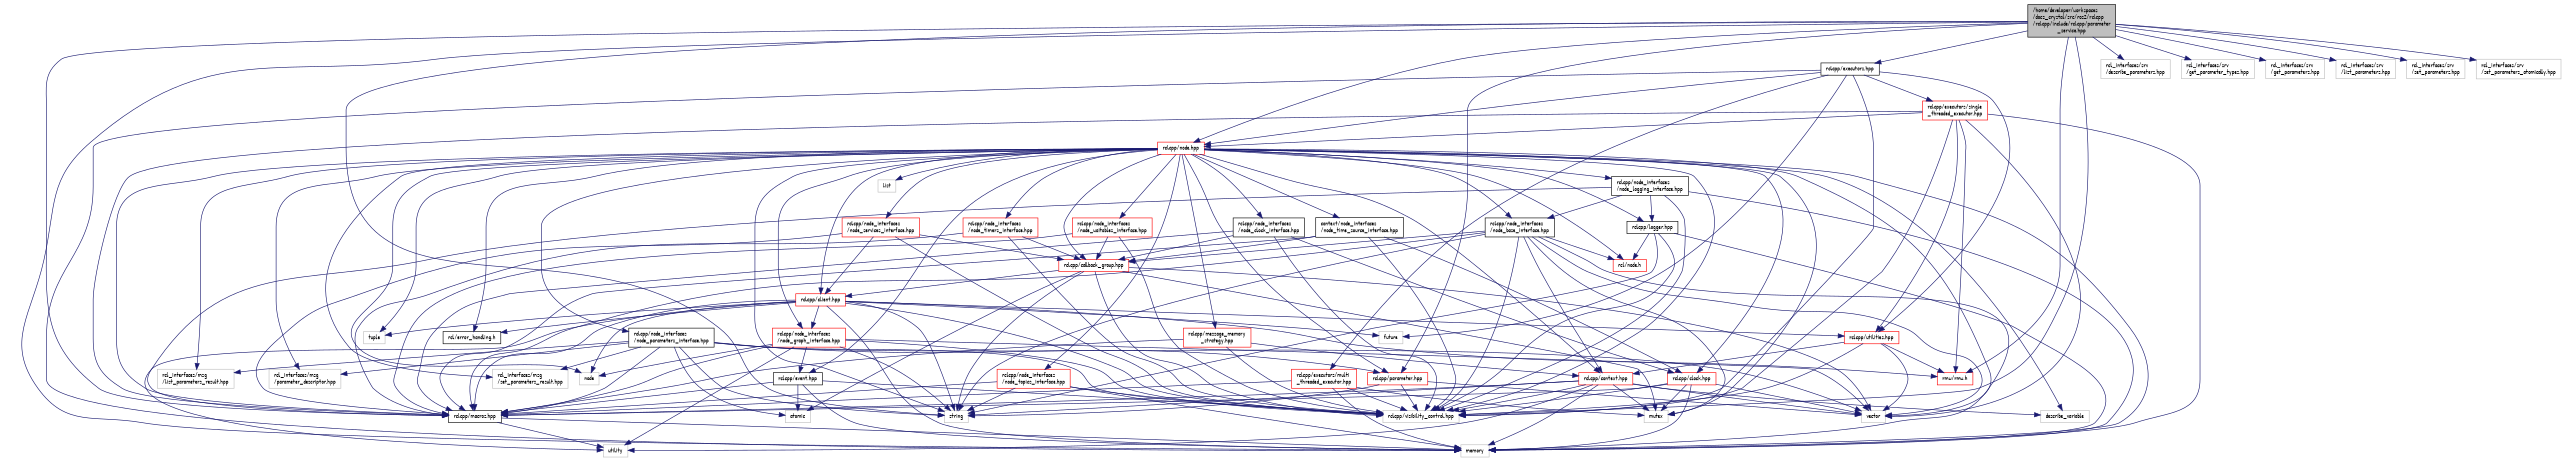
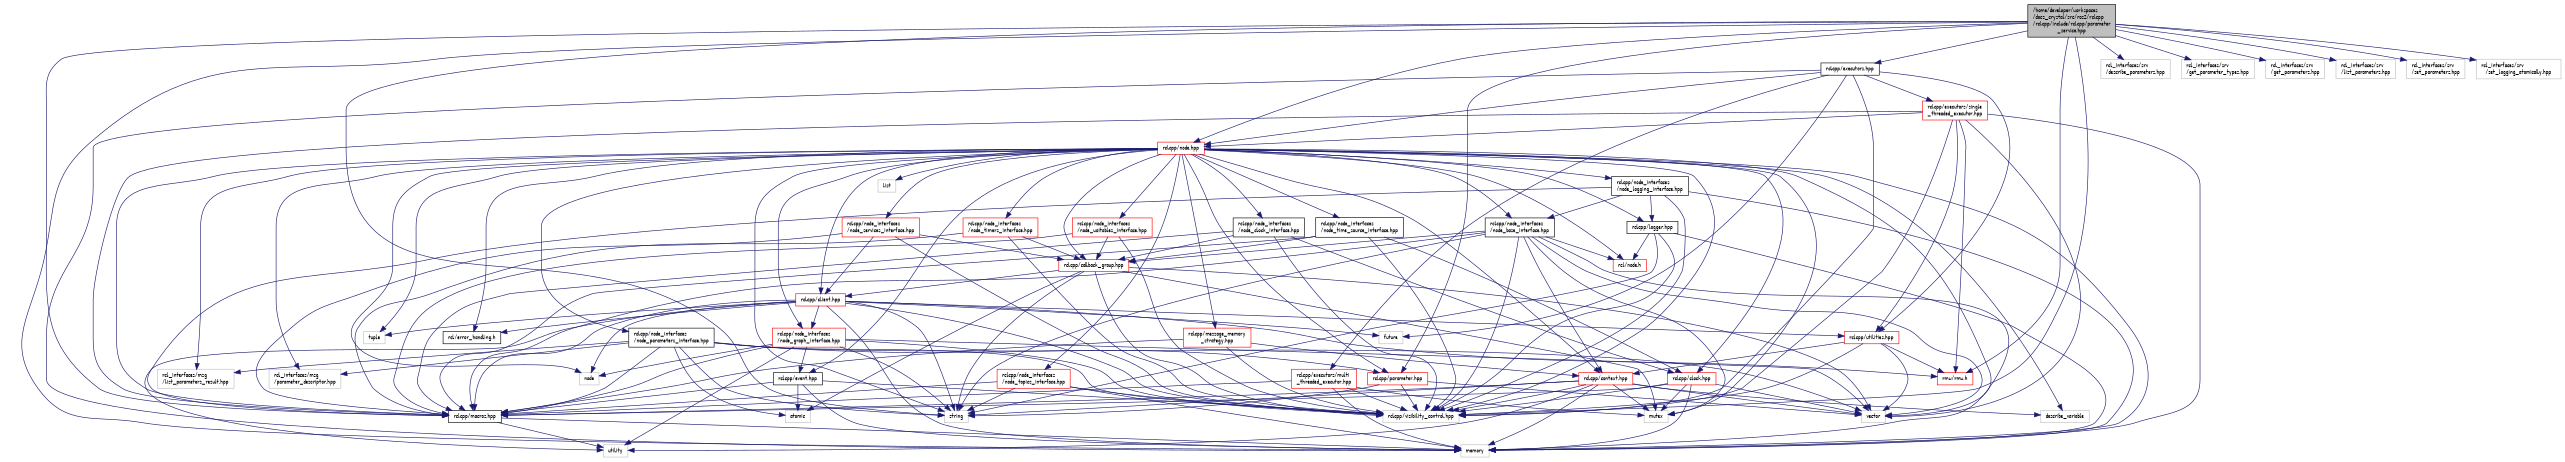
(2519, 69) -> (2519, 69)
(1360, 227) -> (1360, 227)
(530, 379) -> none
